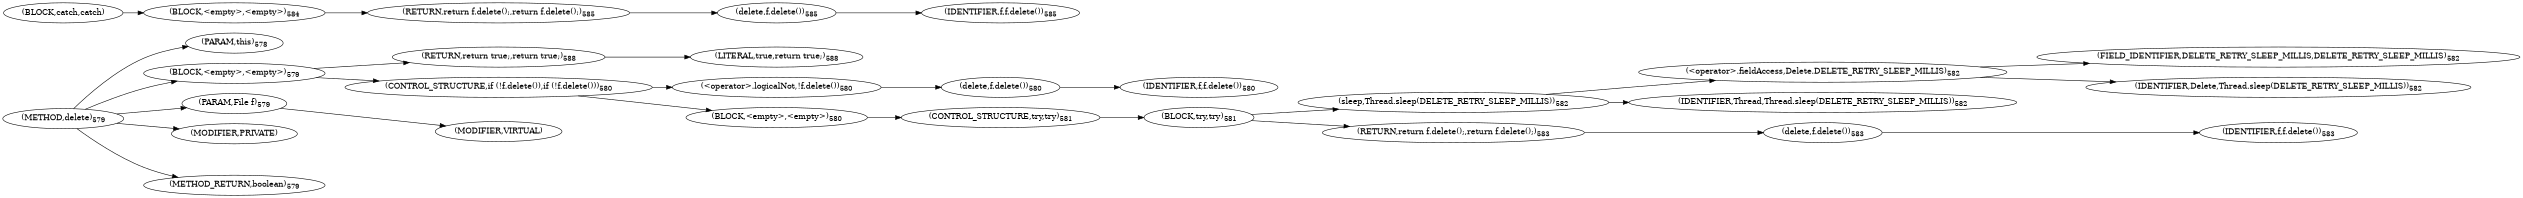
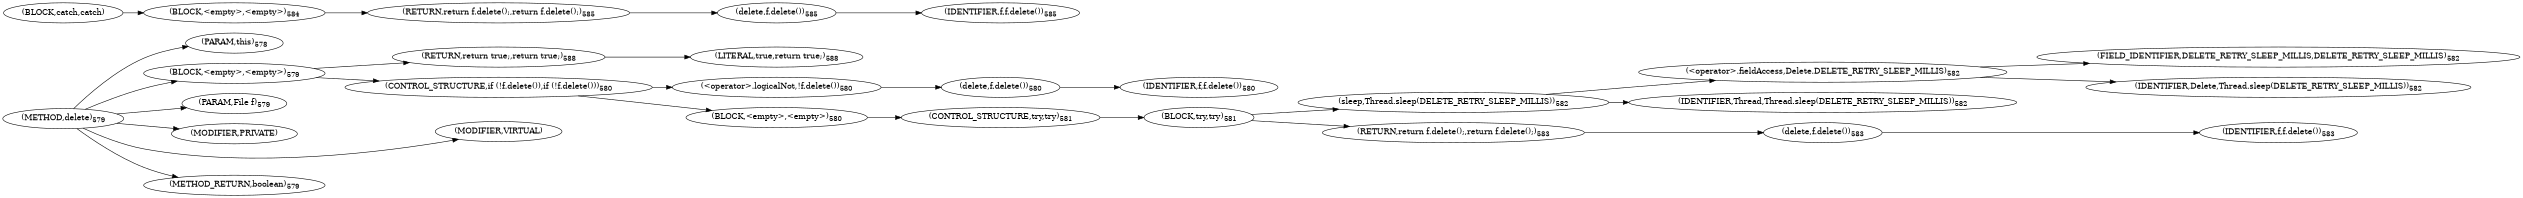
(360, 117) -> (266, 158)
